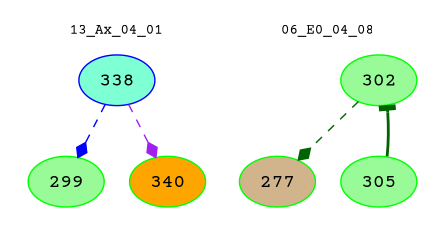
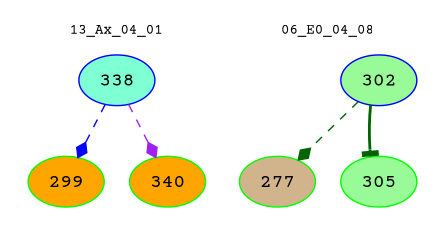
(379, 80) -> (379, 80)
(388, 134) -> (369, 127)
(66, 182) -> (66, 182)
